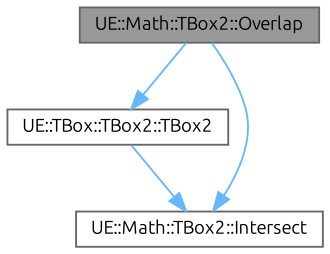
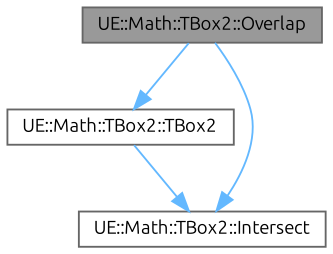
(118, 127) -> (121, 127)
